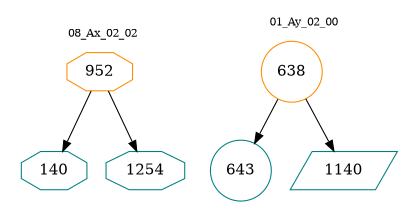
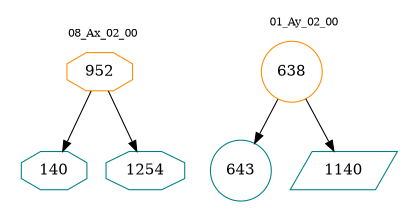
(103, 34) -> (103, 34)
